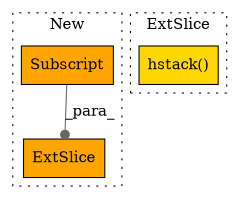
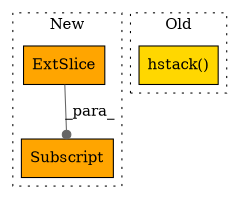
(179, 25) -> (179, 25)
(66, 107) -> (66, 107)
